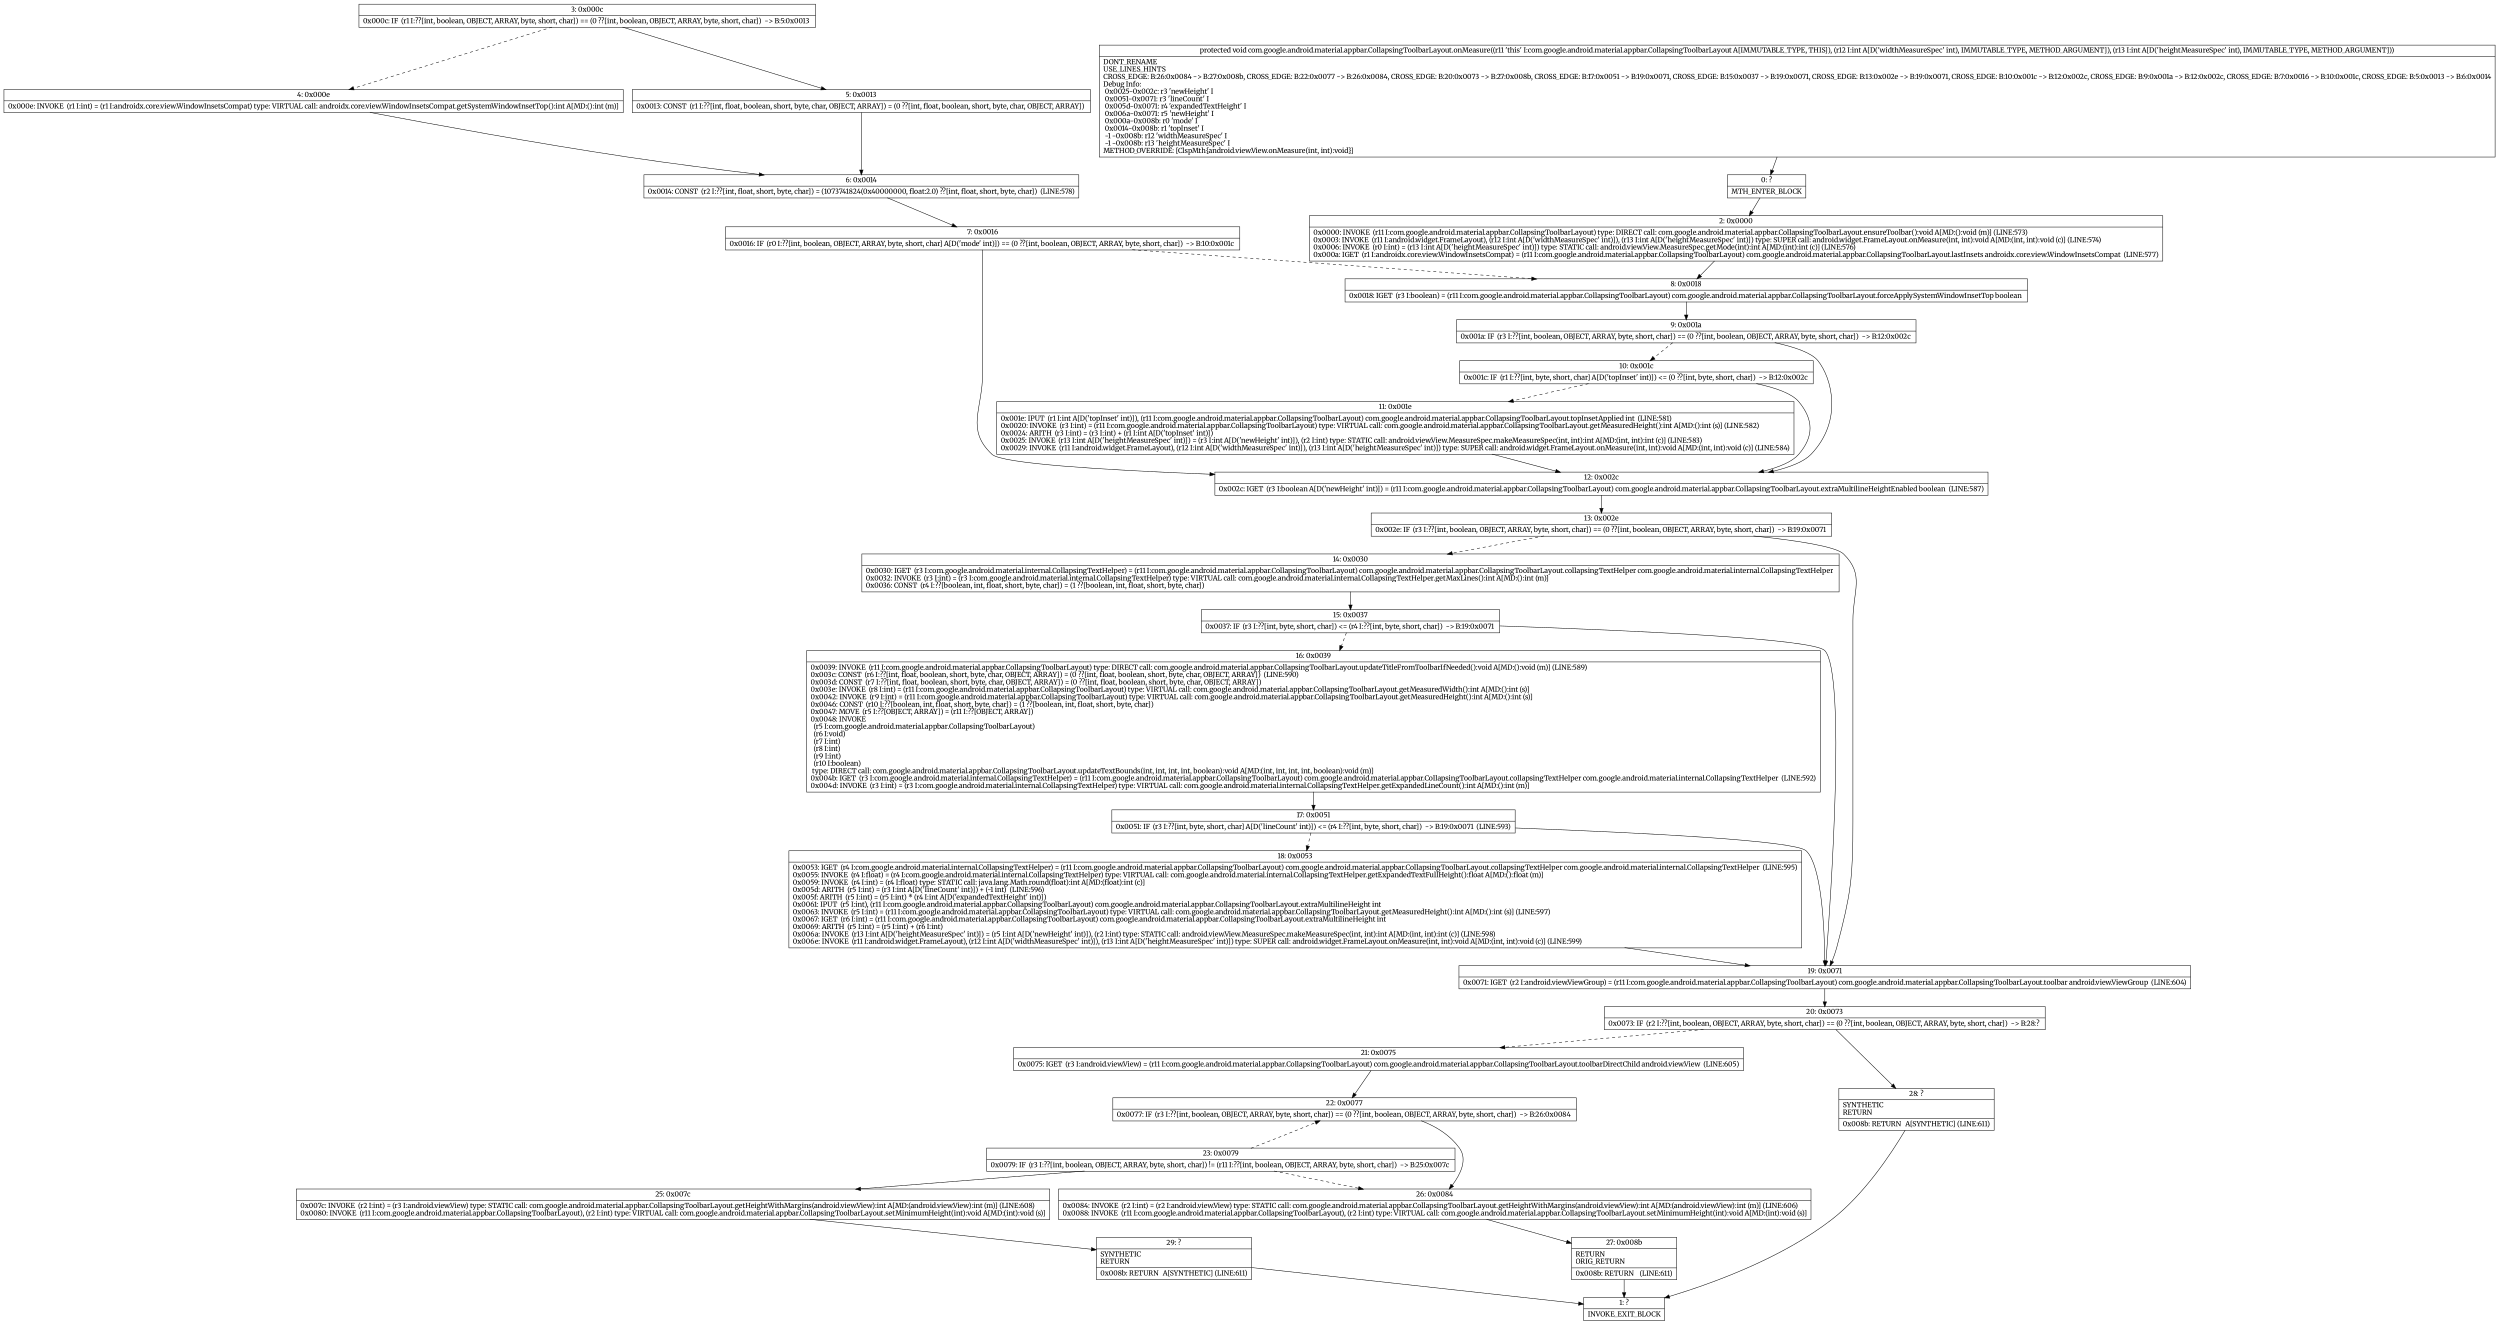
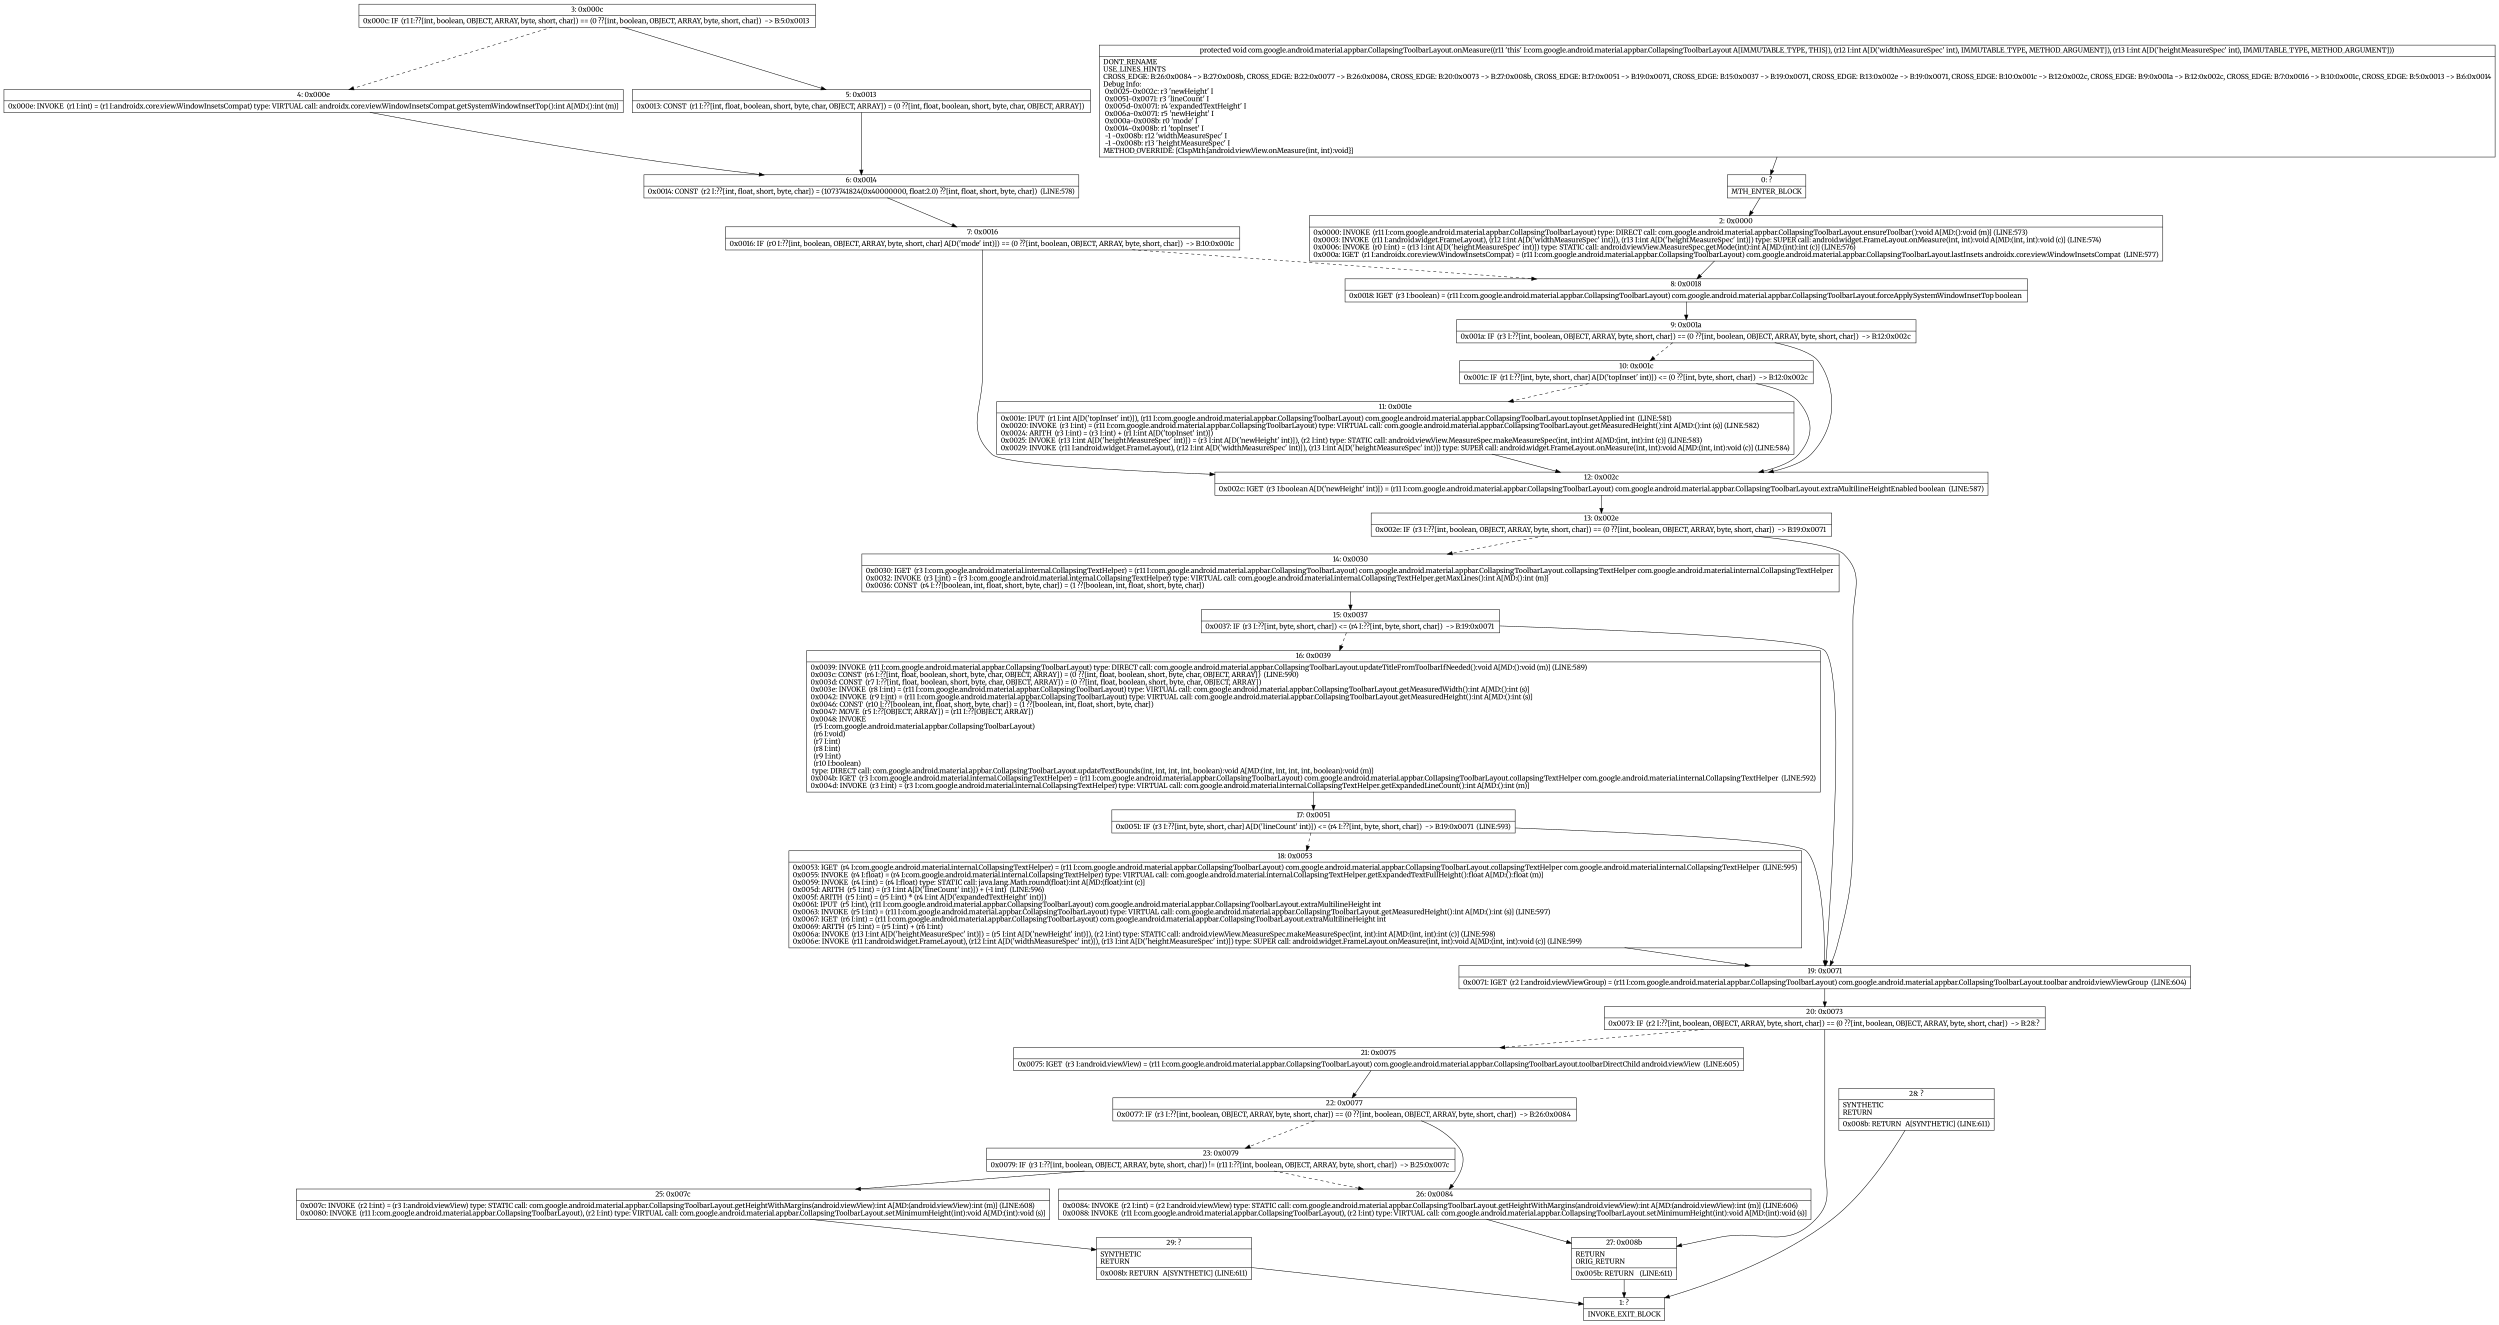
(1864, 1057) -> (1827, 1196)
(1283, 1136) -> (1282, 1133)
(1624, 1274) -> (1624, 1274)
